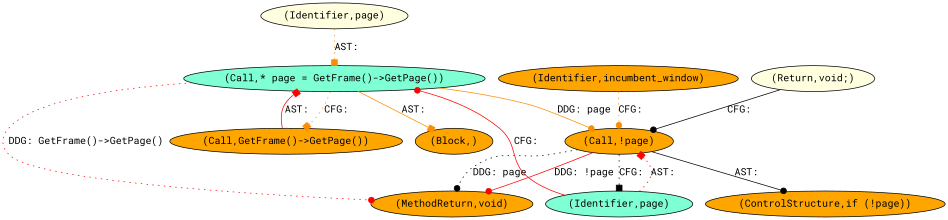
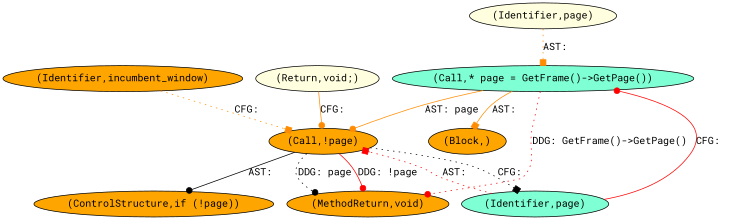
(619, 107) -> (222, 110)
(718, 109) -> (320, 107)
(584, 110) -> (452, 110)
(286, 141) -> none
